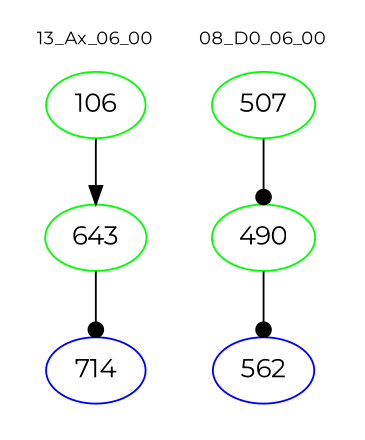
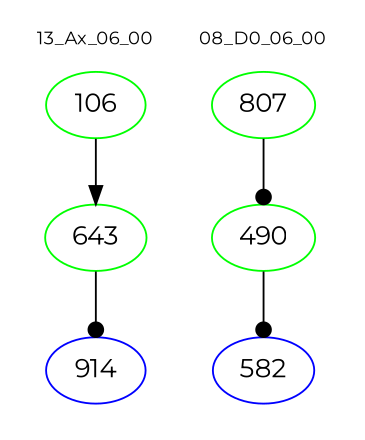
(264, 105) -> (264, 105)
(96, 370) -> (96, 370)
(264, 370) -> (264, 370)
